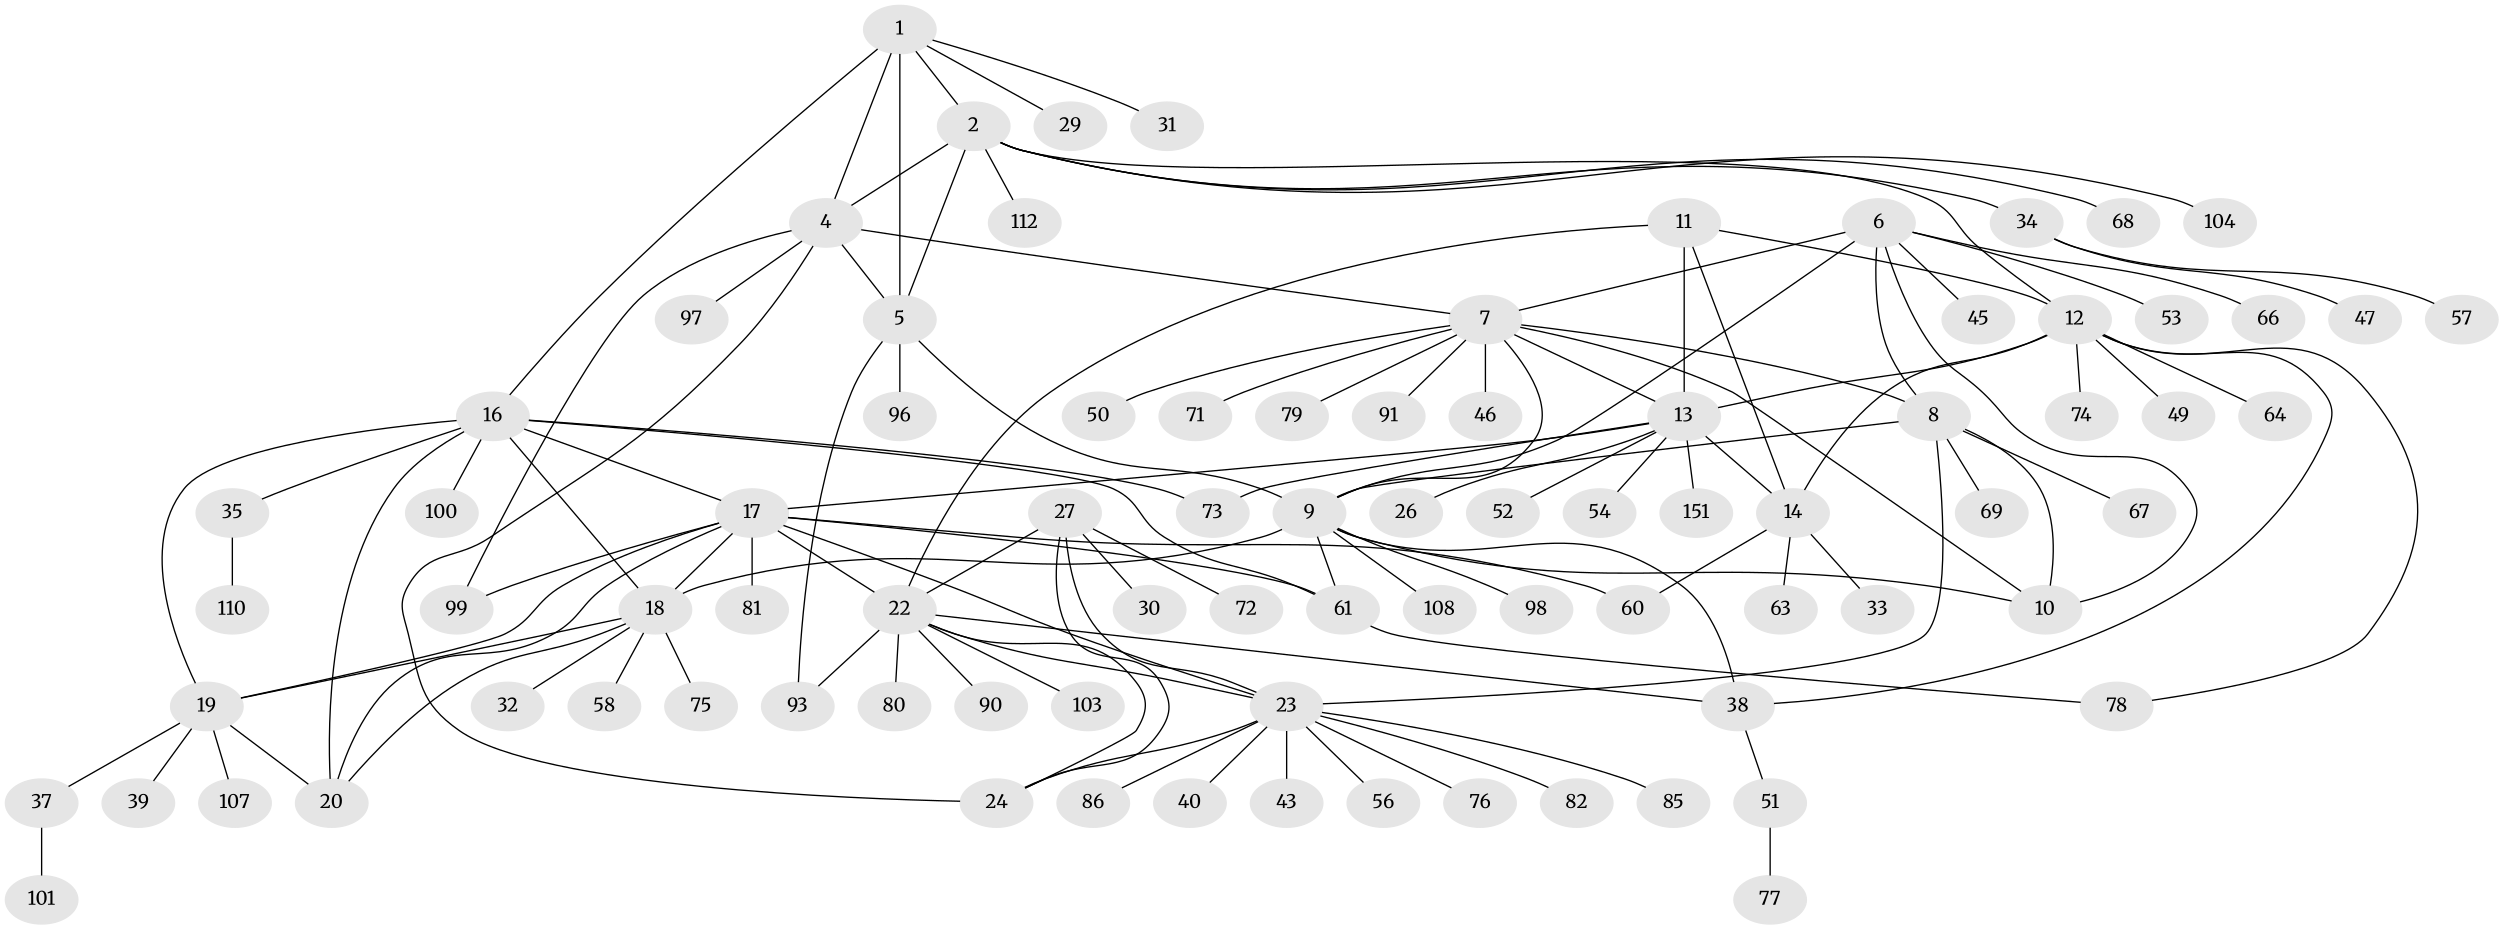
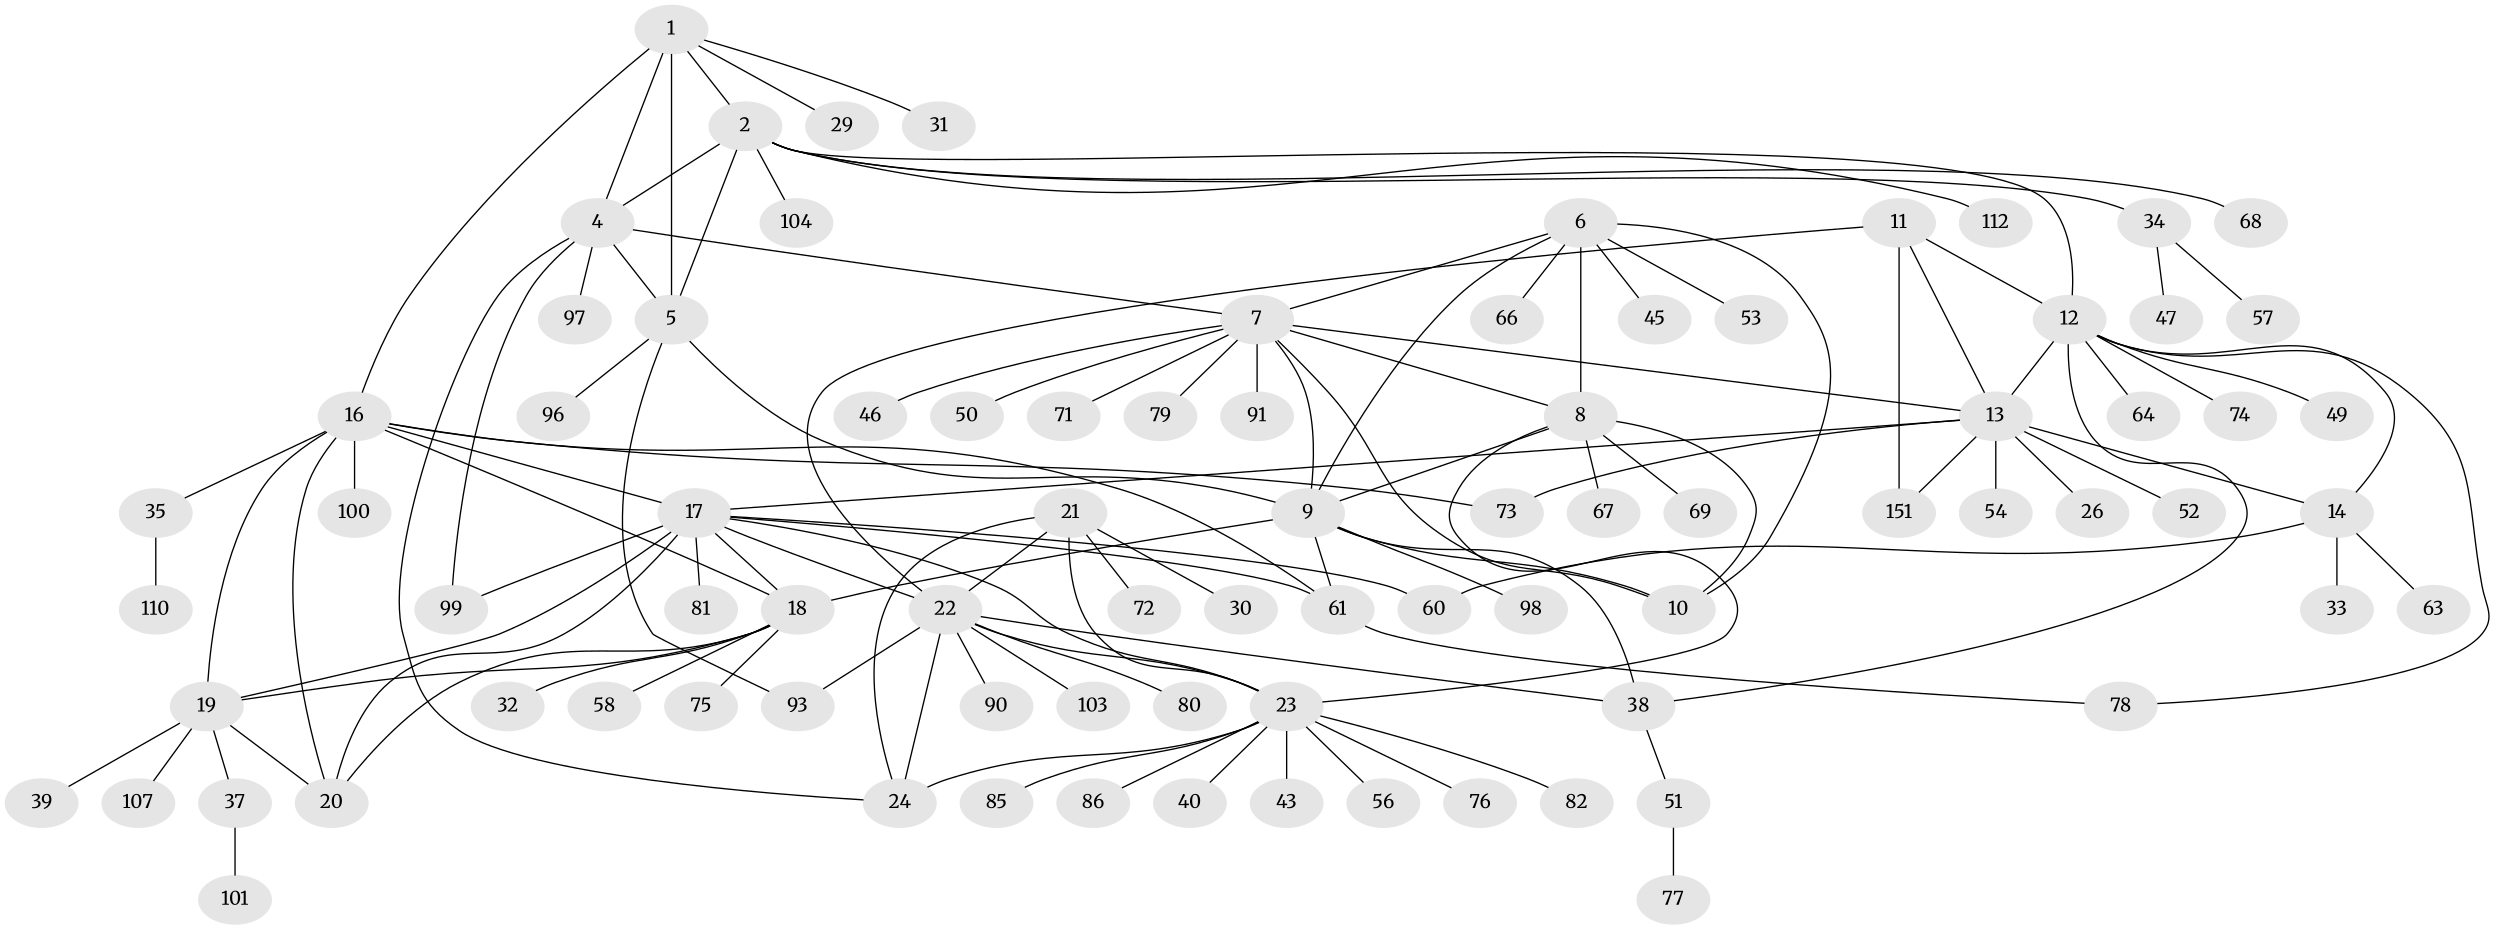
(1739, 368) -> (1899, 368)
(1065, 513) -> (1070, 513)
(1440, 610) -> none
